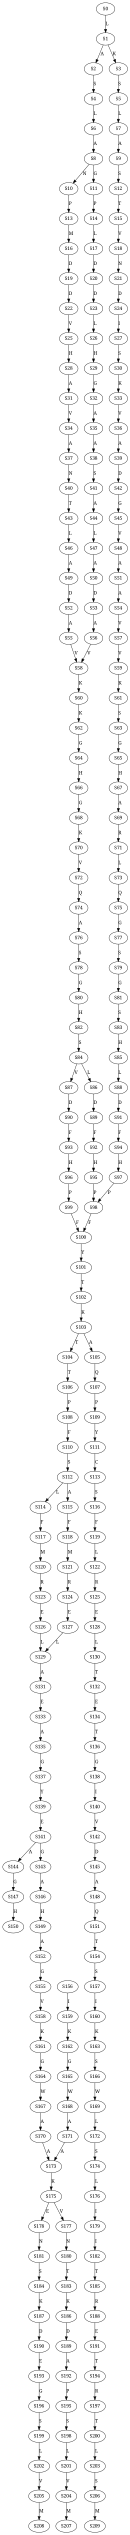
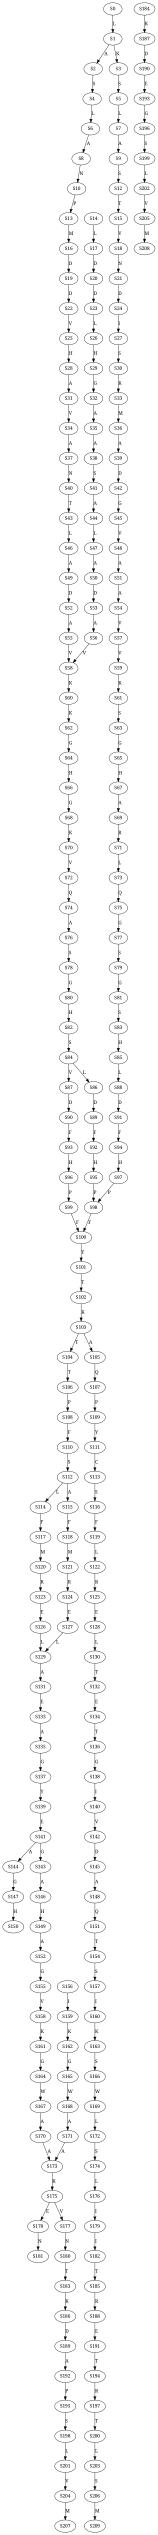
(94, 189) -> none
(120, 414) -> (121, 414)
(39, 2270) -> none
